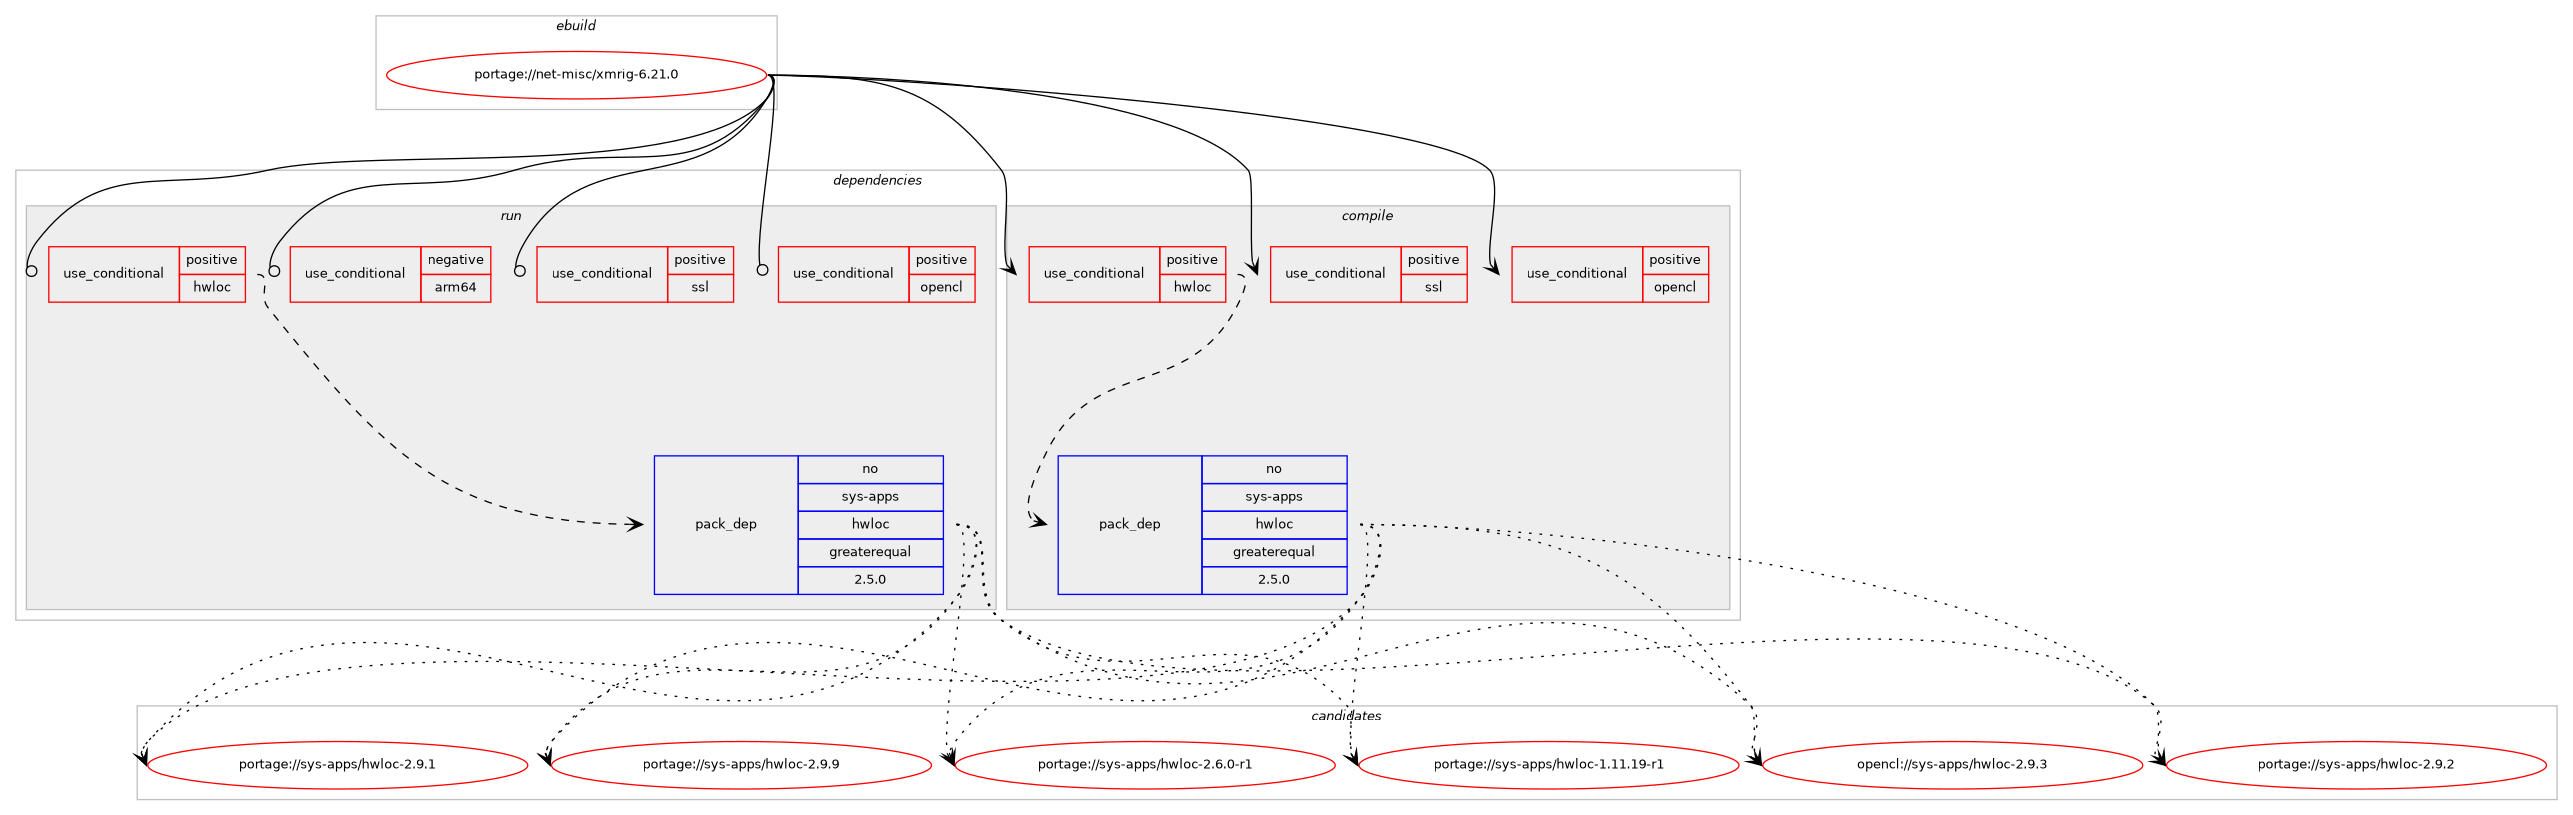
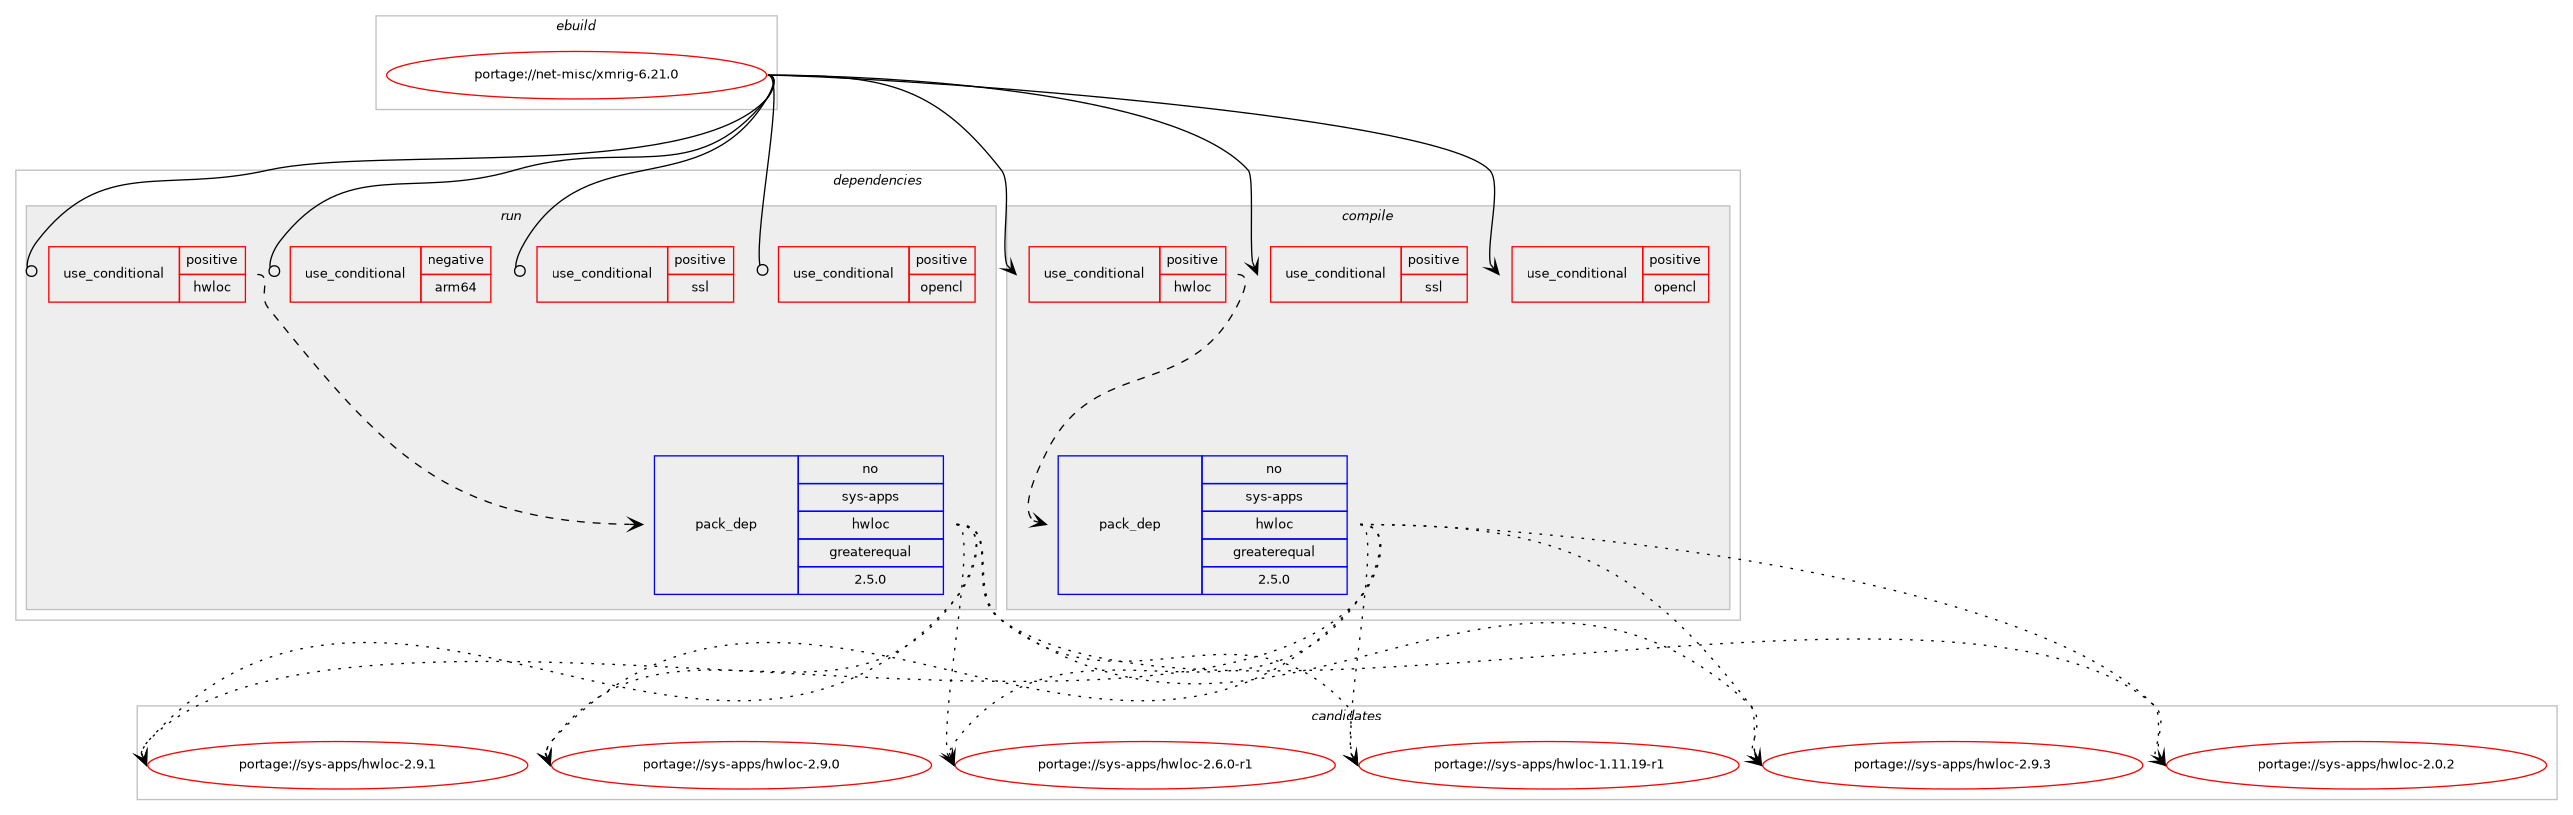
(742, 765) -> (742, 765)
(1953, 765) -> (1953, 765)
(2357, 765) -> (2357, 765)
